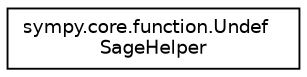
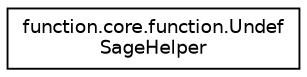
(153, 39) -> (153, 39)
